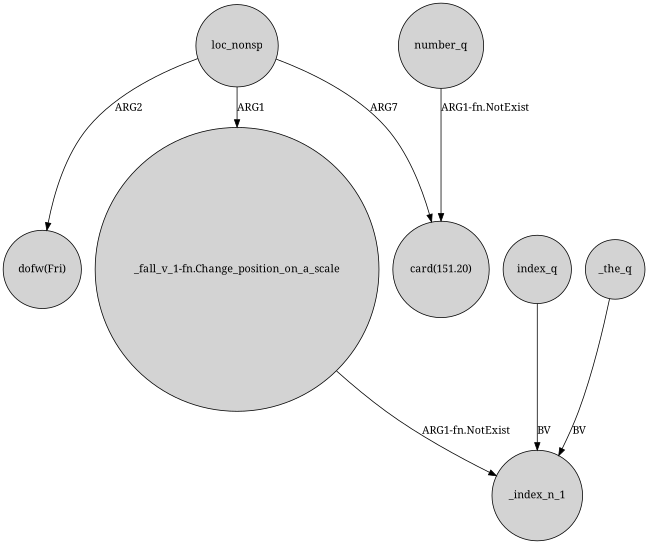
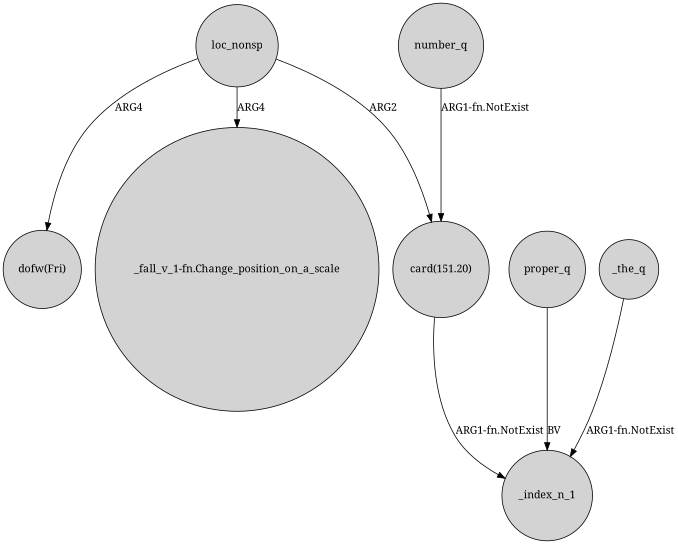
(129, 108) -> (129, 108)
(251, 108) -> (251, 108)
(384, 108) -> (383, 108)
(537, 269) -> (547, 269)
(409, 427) -> (442, 407)
(580, 431) -> (630, 431)
